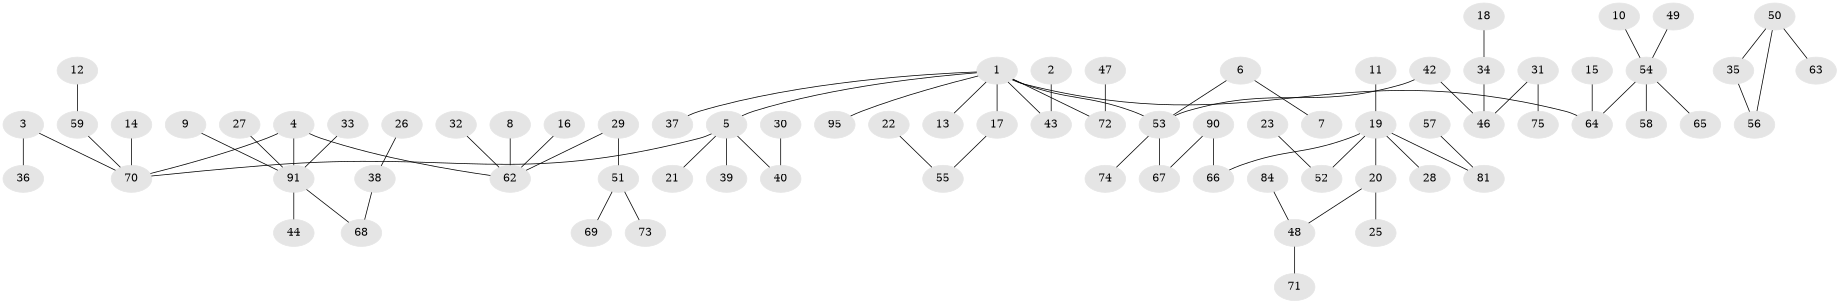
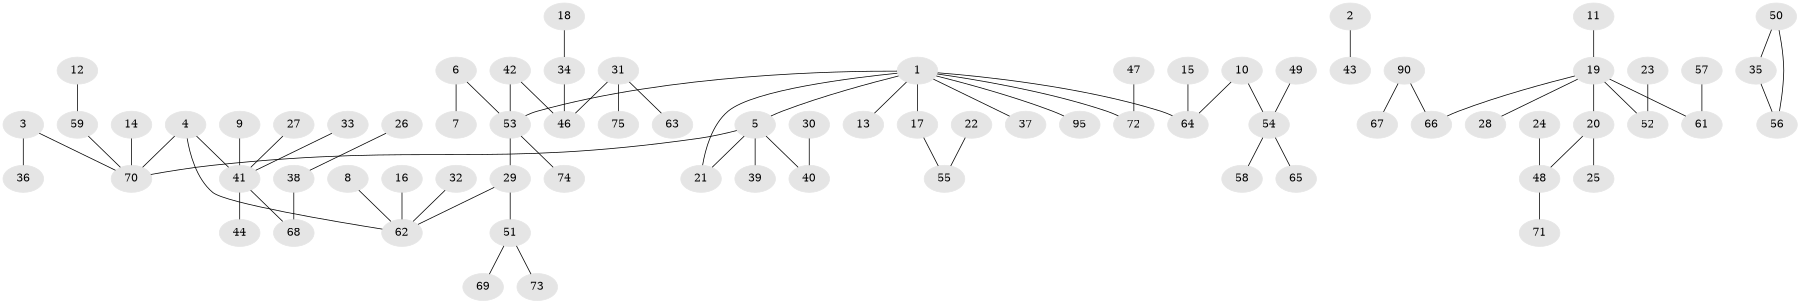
(1795, 44) -> (645, 98)
(1024, 98) -> (781, 91)
(1619, 98) -> (1215, 98)
(1159, 152) -> (510, 149)
(294, 179) -> (240, 179)
(1268, 179) -> (1540, 125)
(1484, 179) -> (1702, 125)
